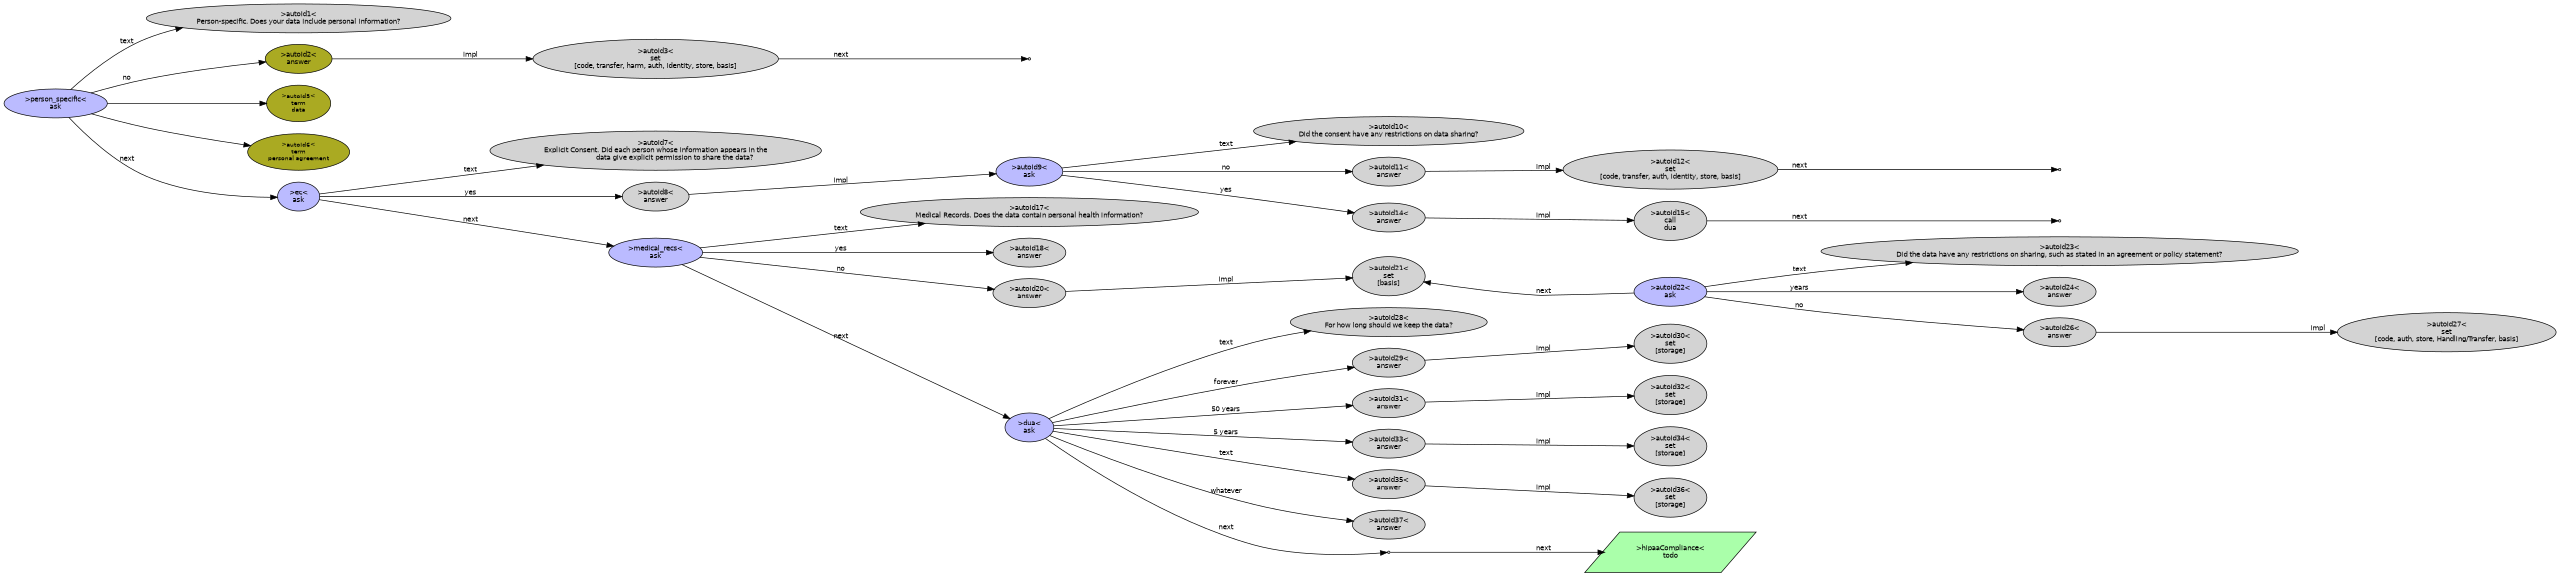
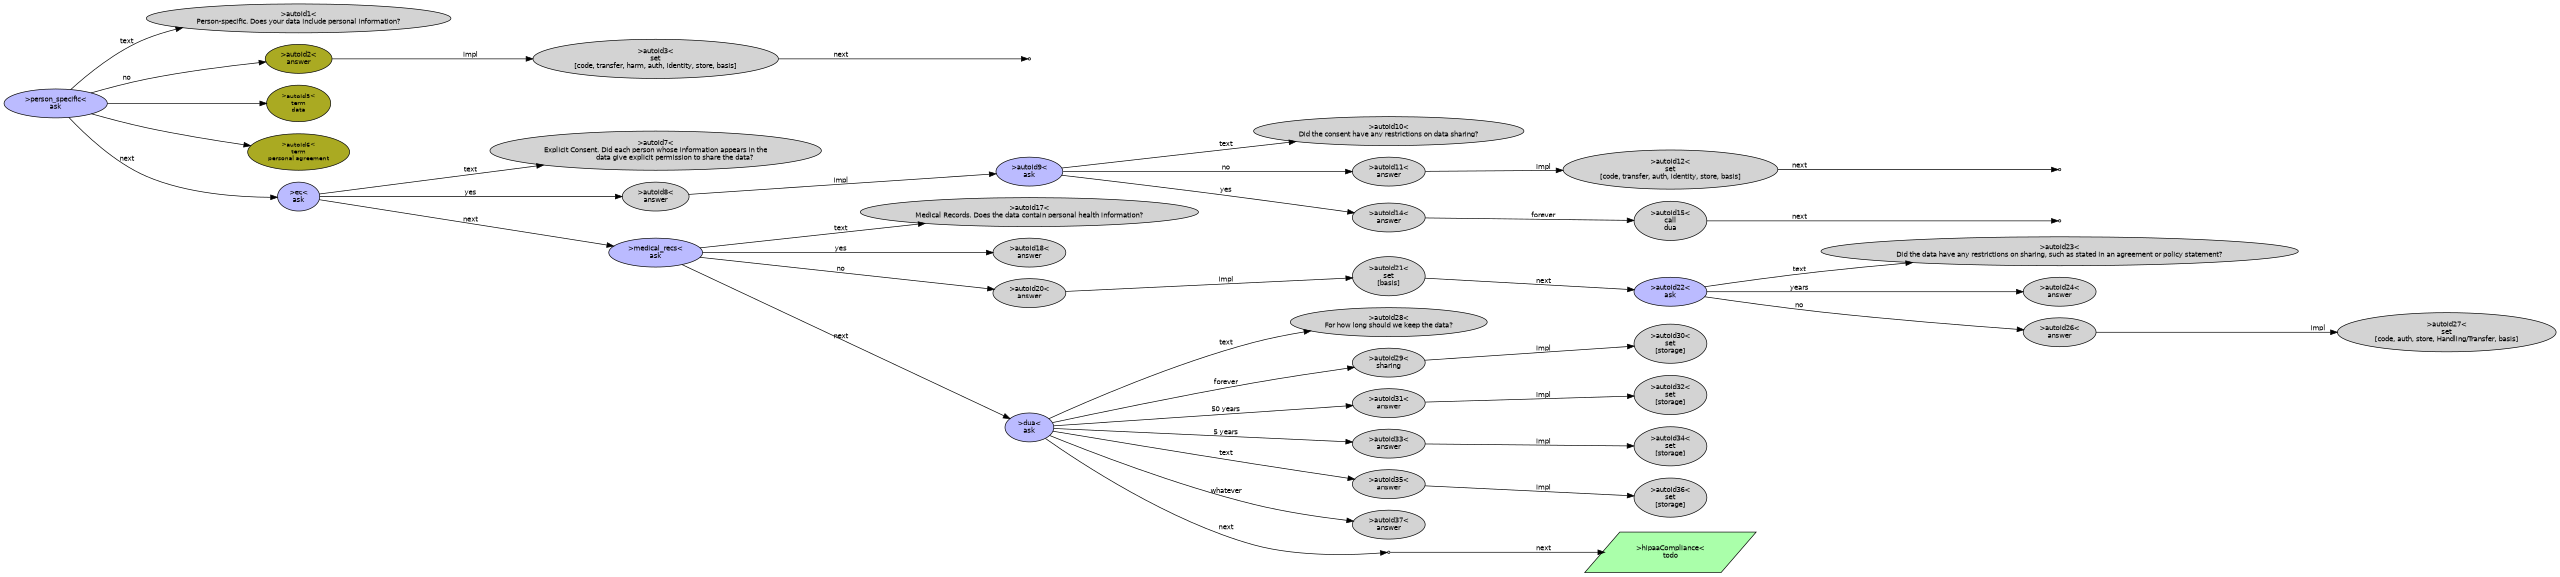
(1543, 216) -> (1543, 216)
(1532, 295) -> (1526, 284)
(1389, 363) -> (1389, 363)
